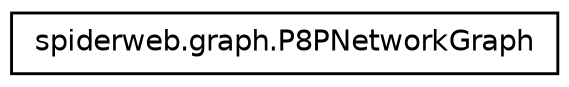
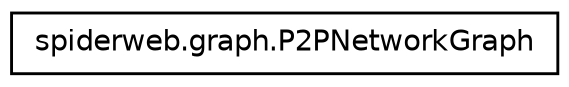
(285, 43) -> (285, 43)
